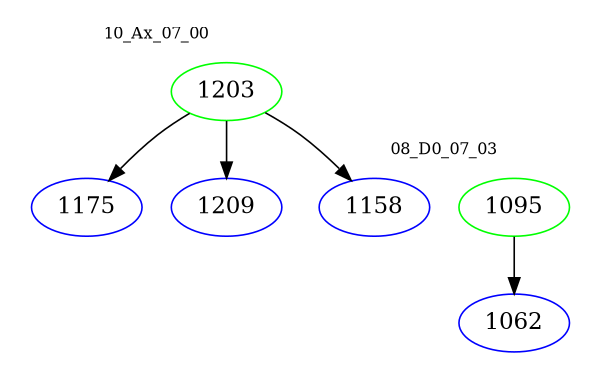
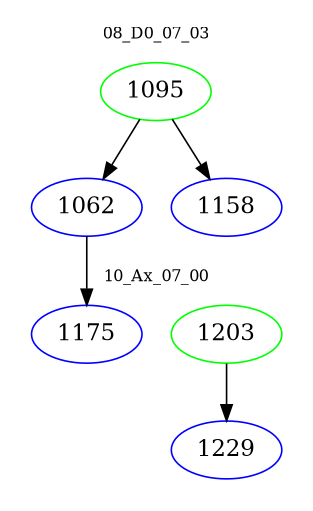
(153, 139) -> (87, 272)
(317, 148) -> (187, 142)
(227, 207) -> (227, 450)
